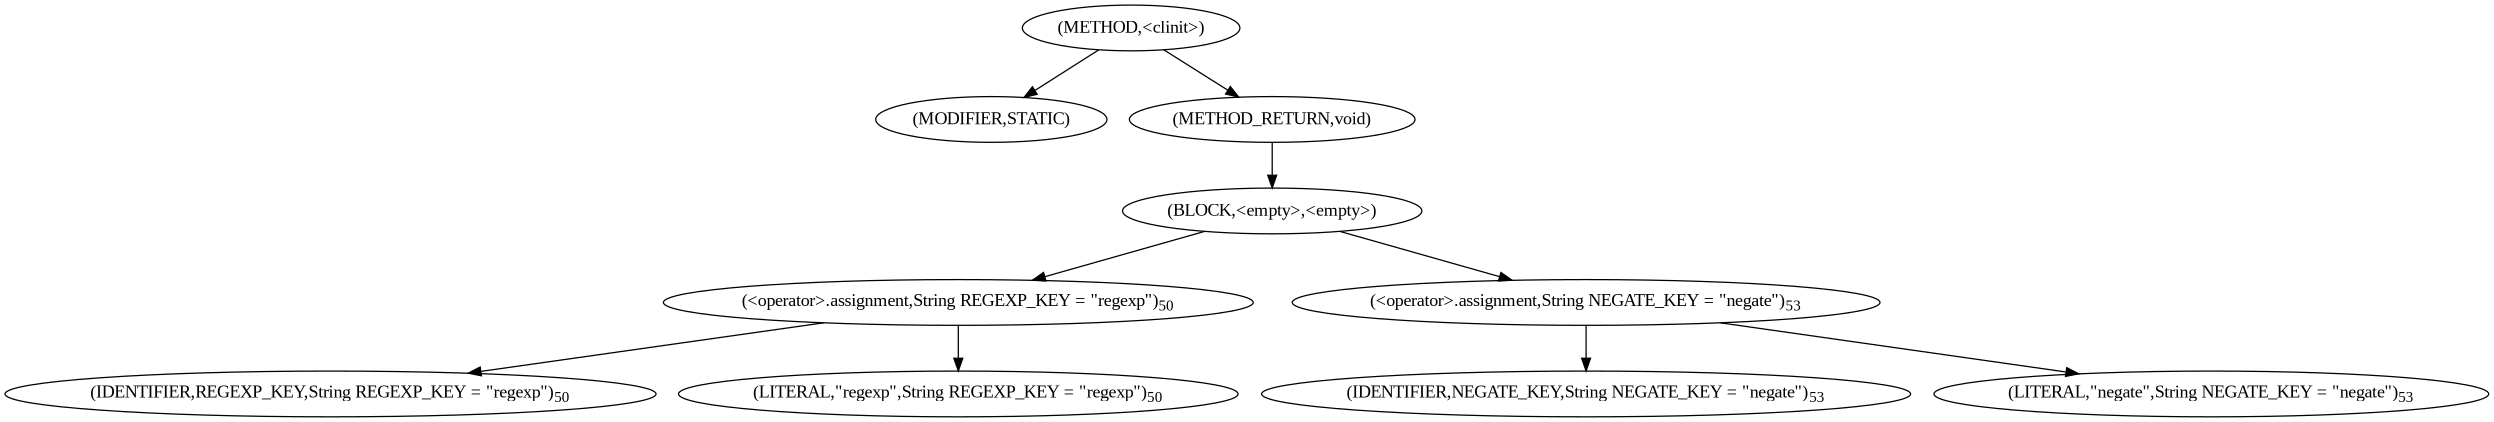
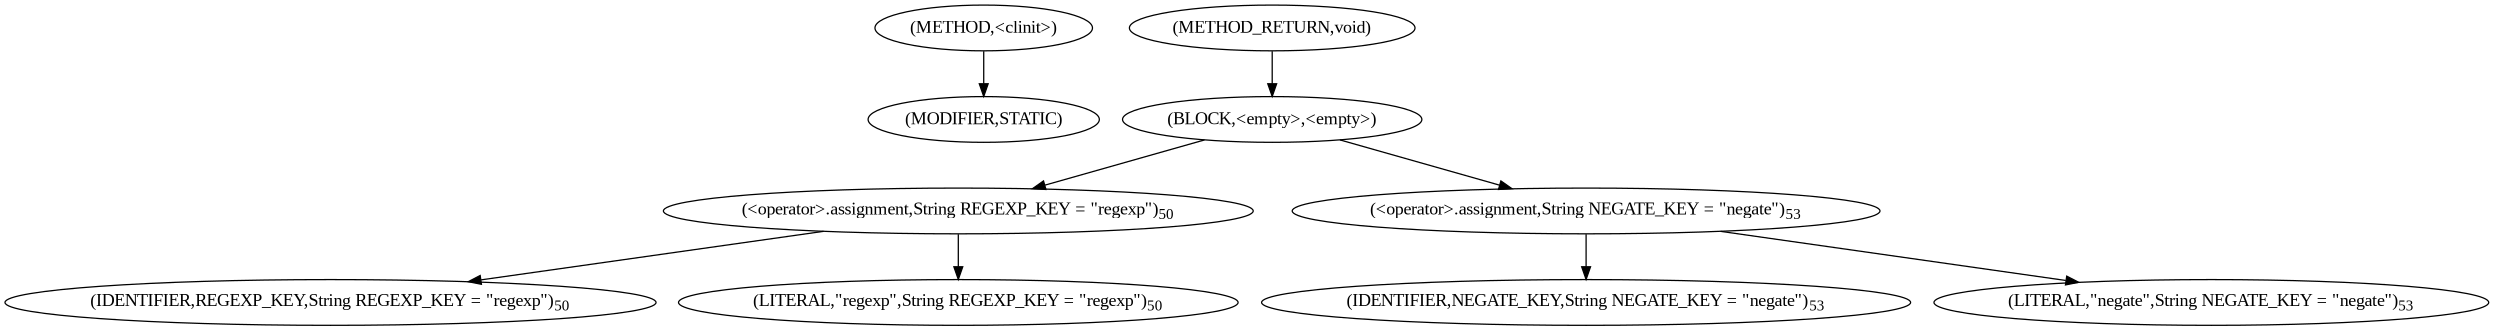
(1196, 70) -> none
